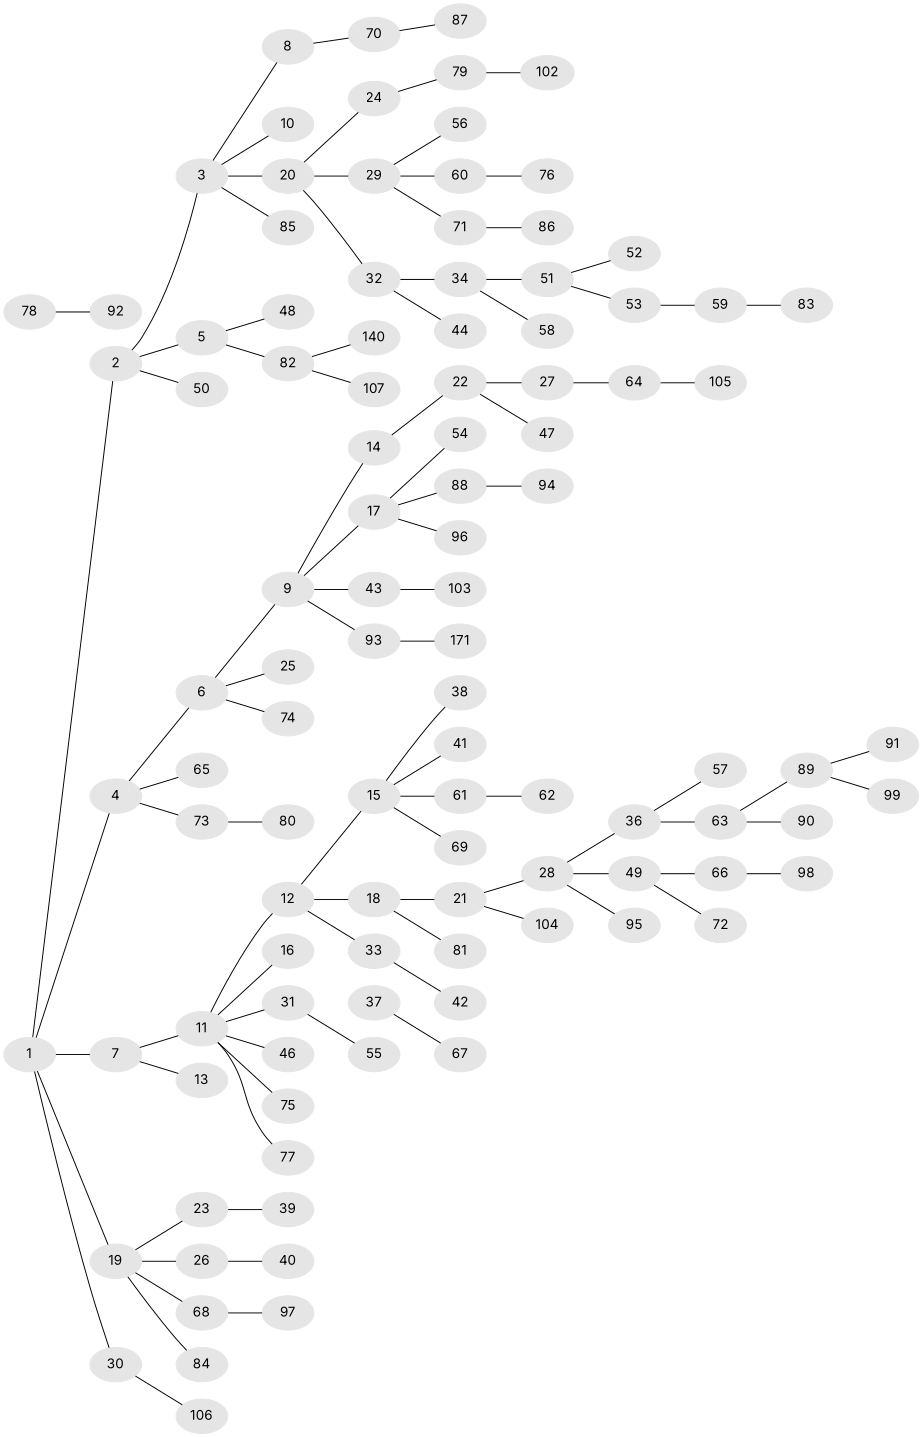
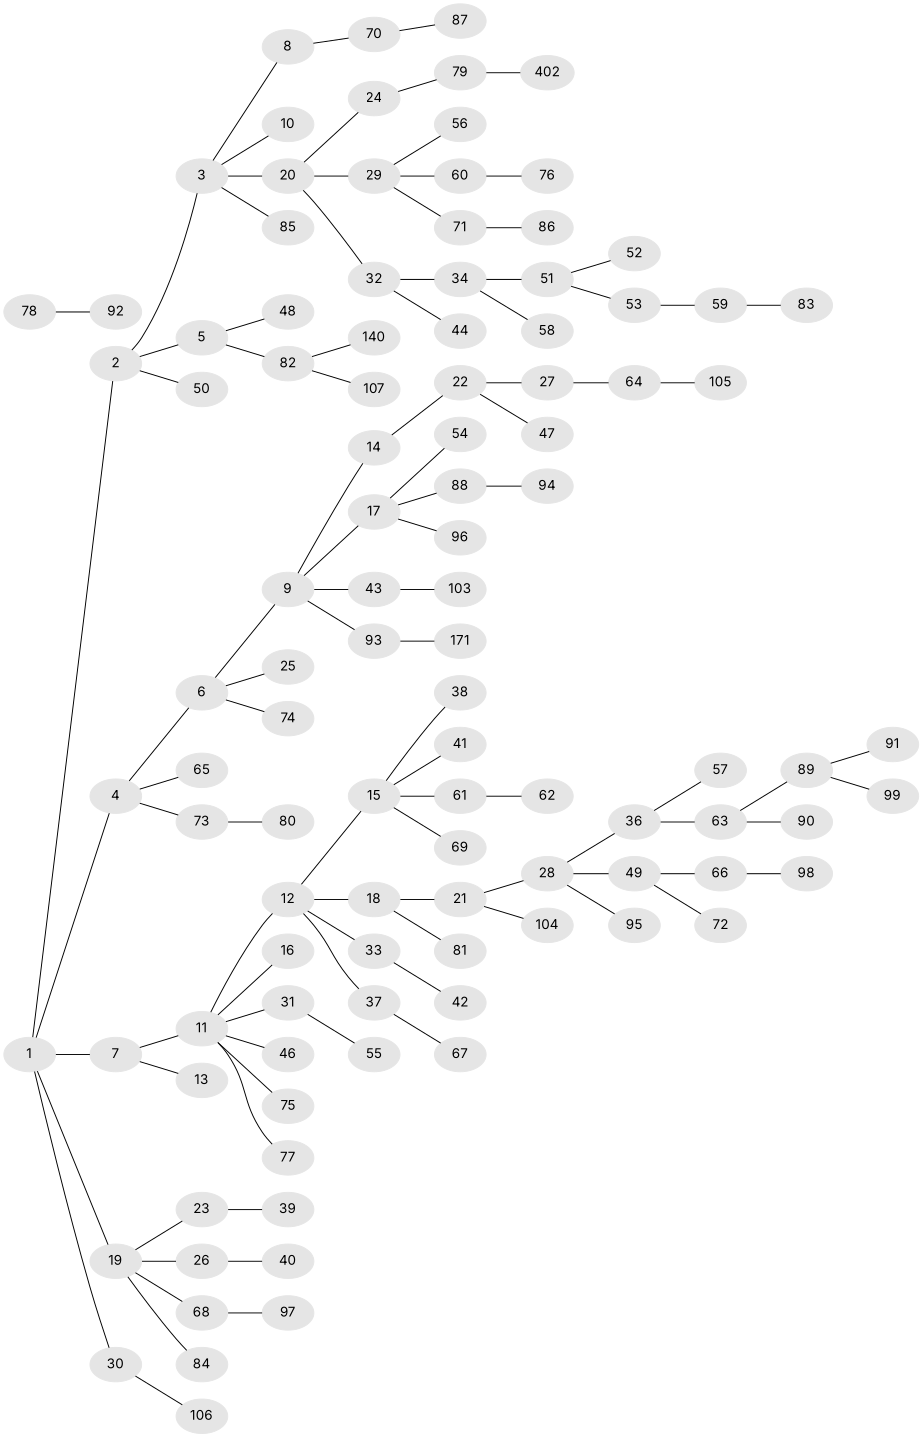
(547, 73) -> (547, 73)
none -> (331, 951)
